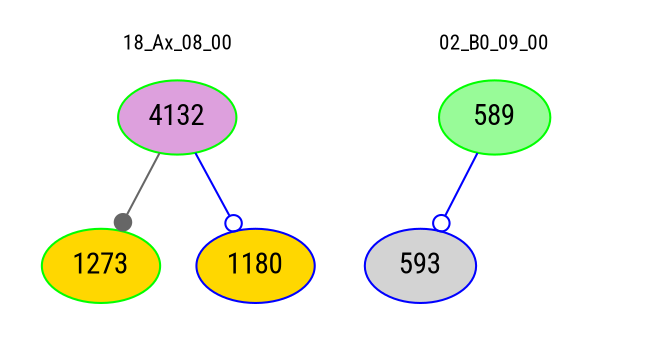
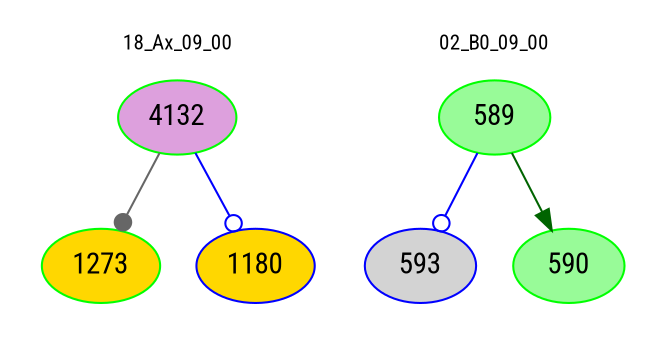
(178, 44) -> (178, 44)
none -> (569, 266)
